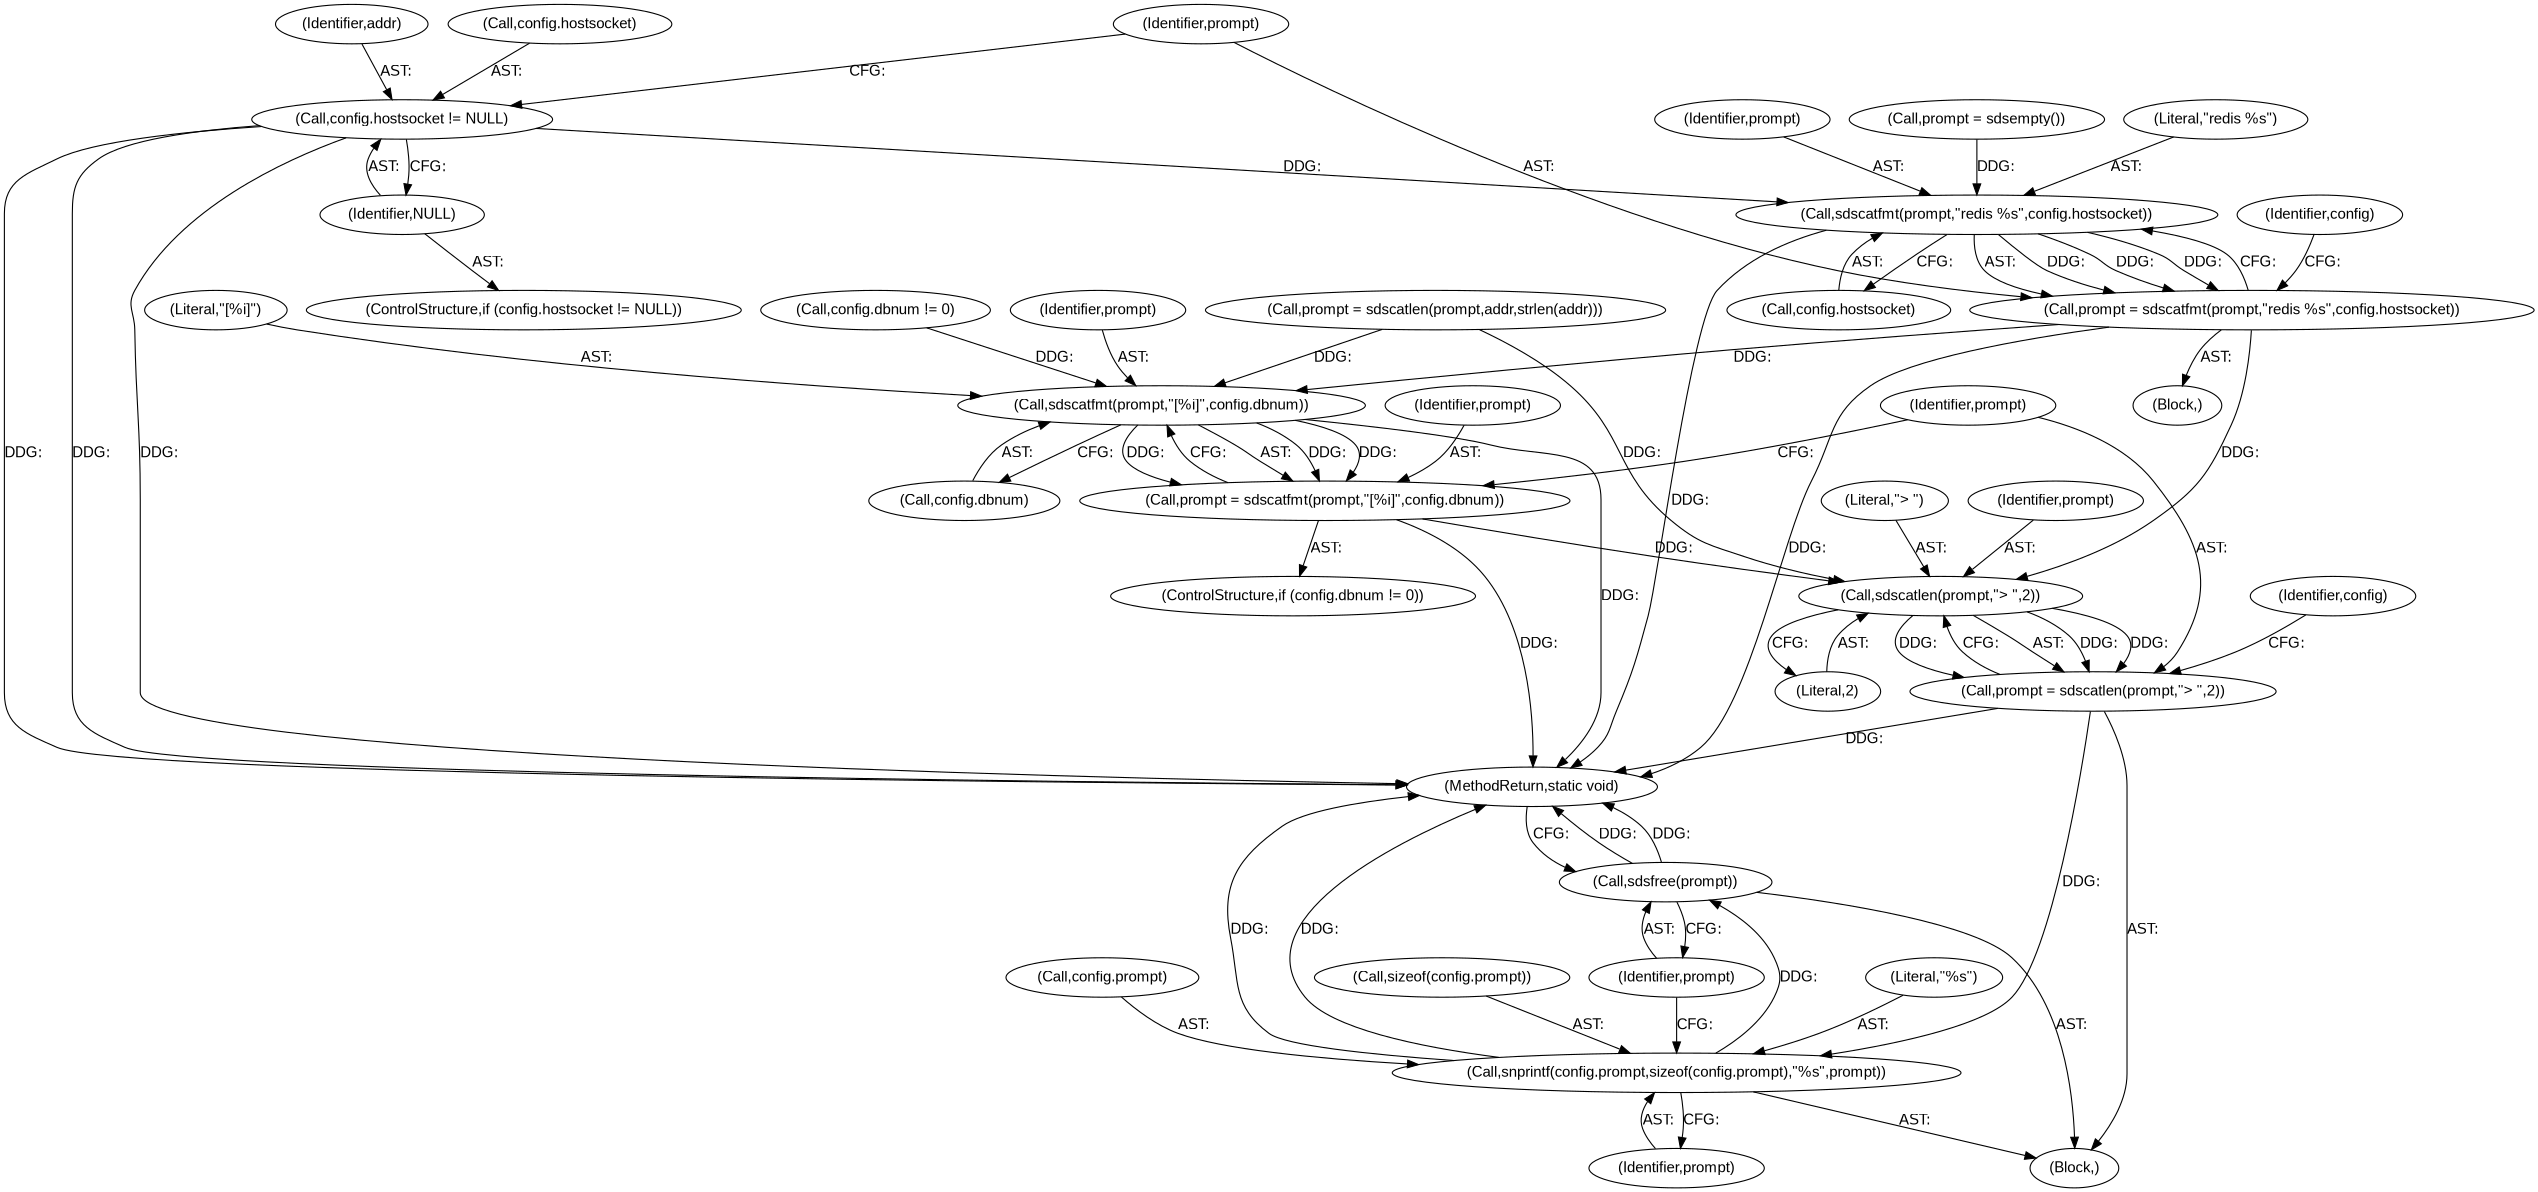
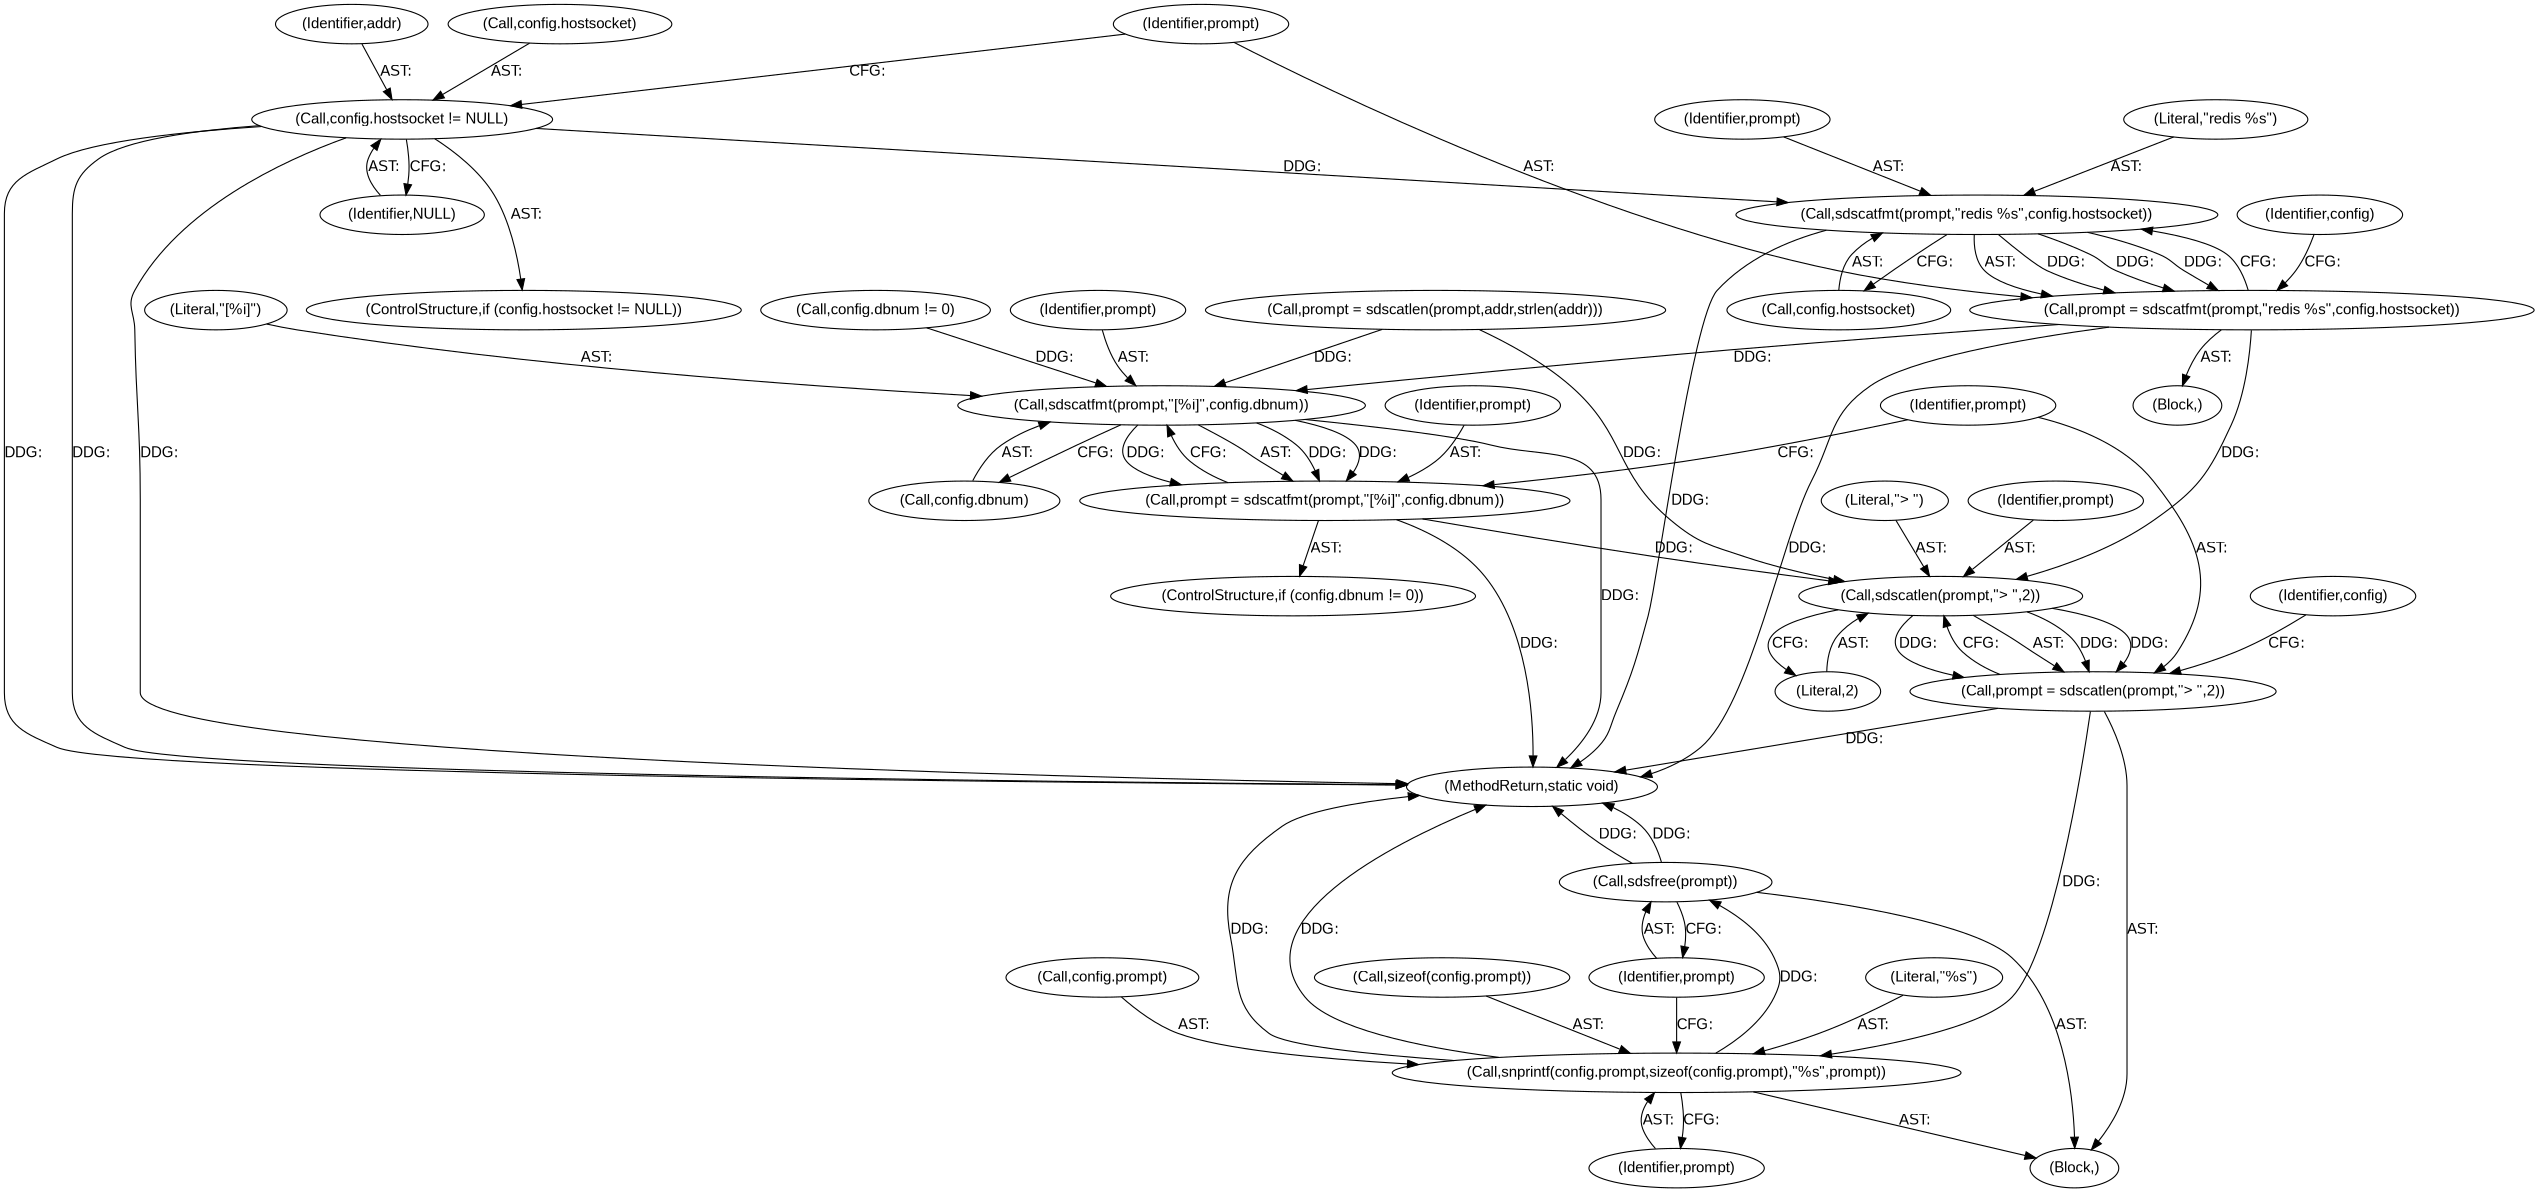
(1977, 119) -> none
(457, 259) -> (496, 198)
(1534, 844) -> none
